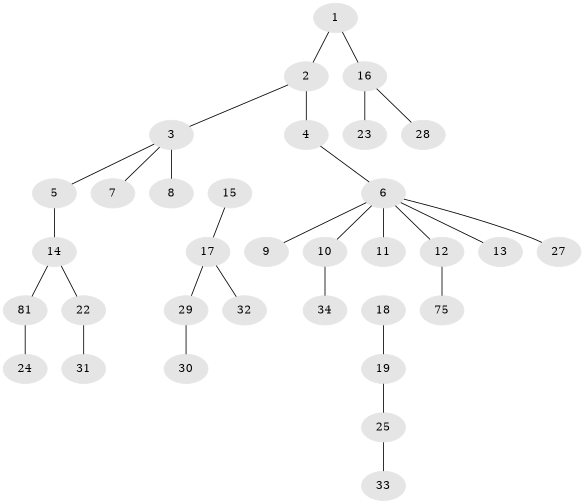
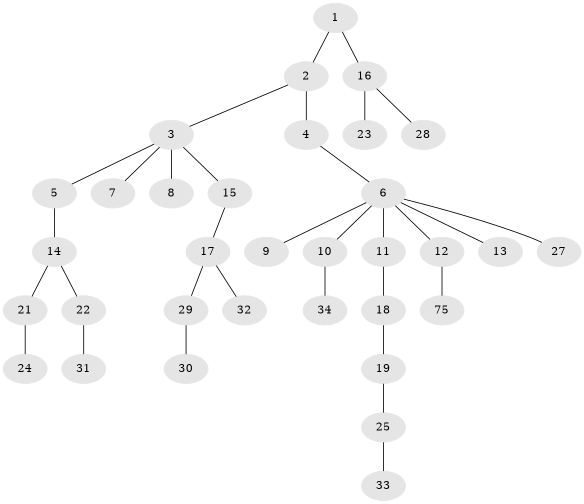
none -> (201, 164)
none -> (384, 281)
(25, 310) -> (25, 310)
